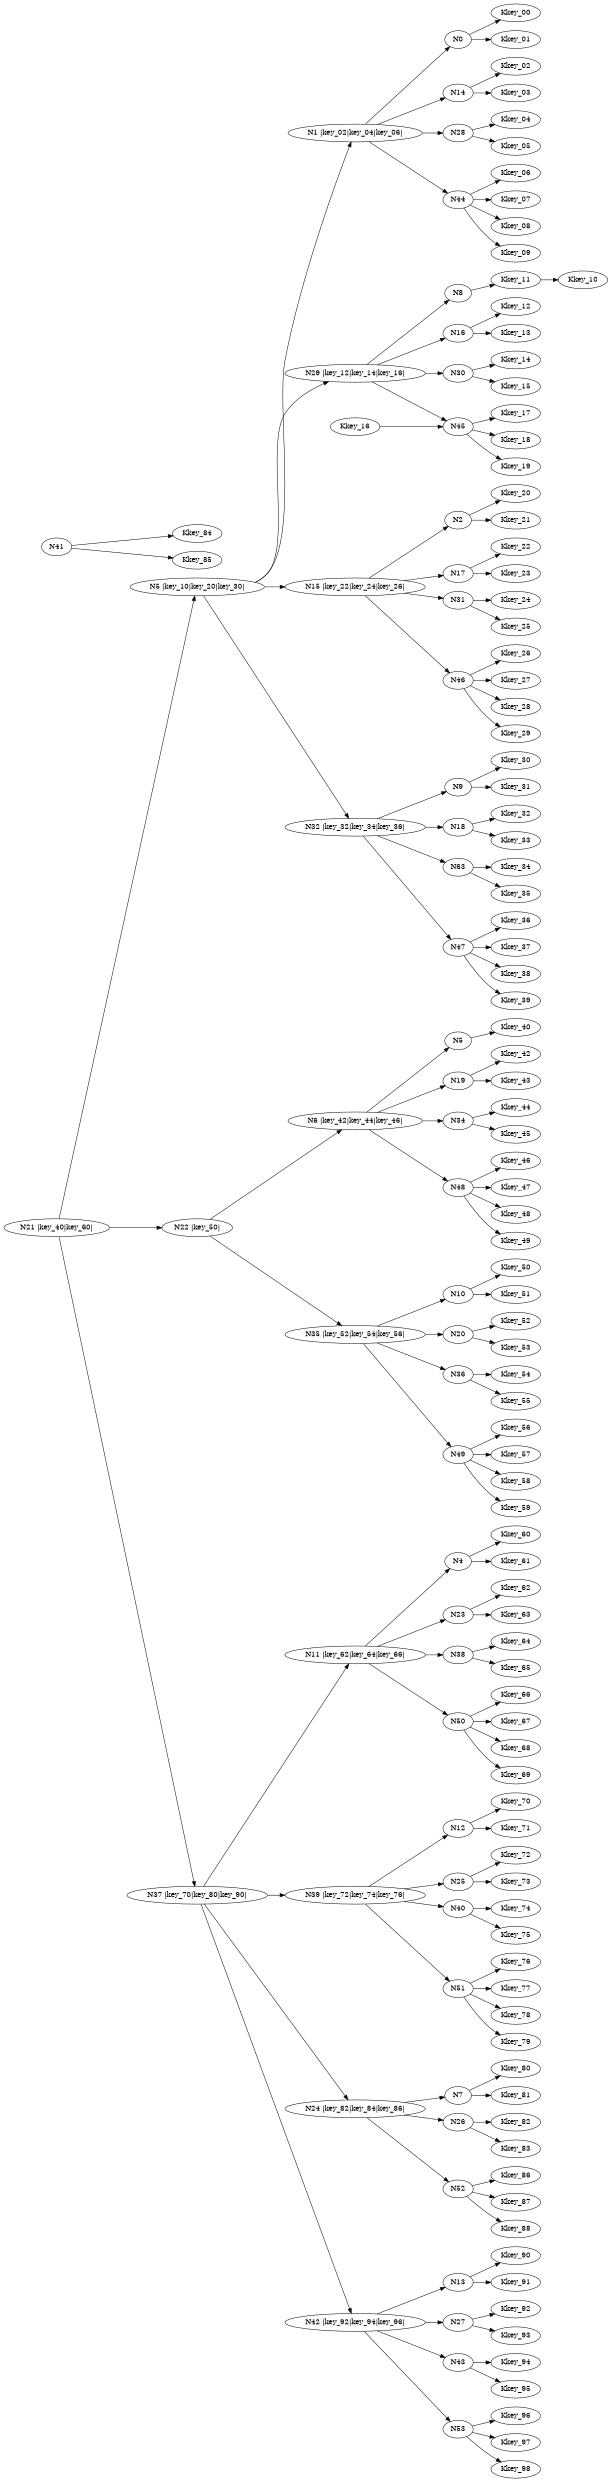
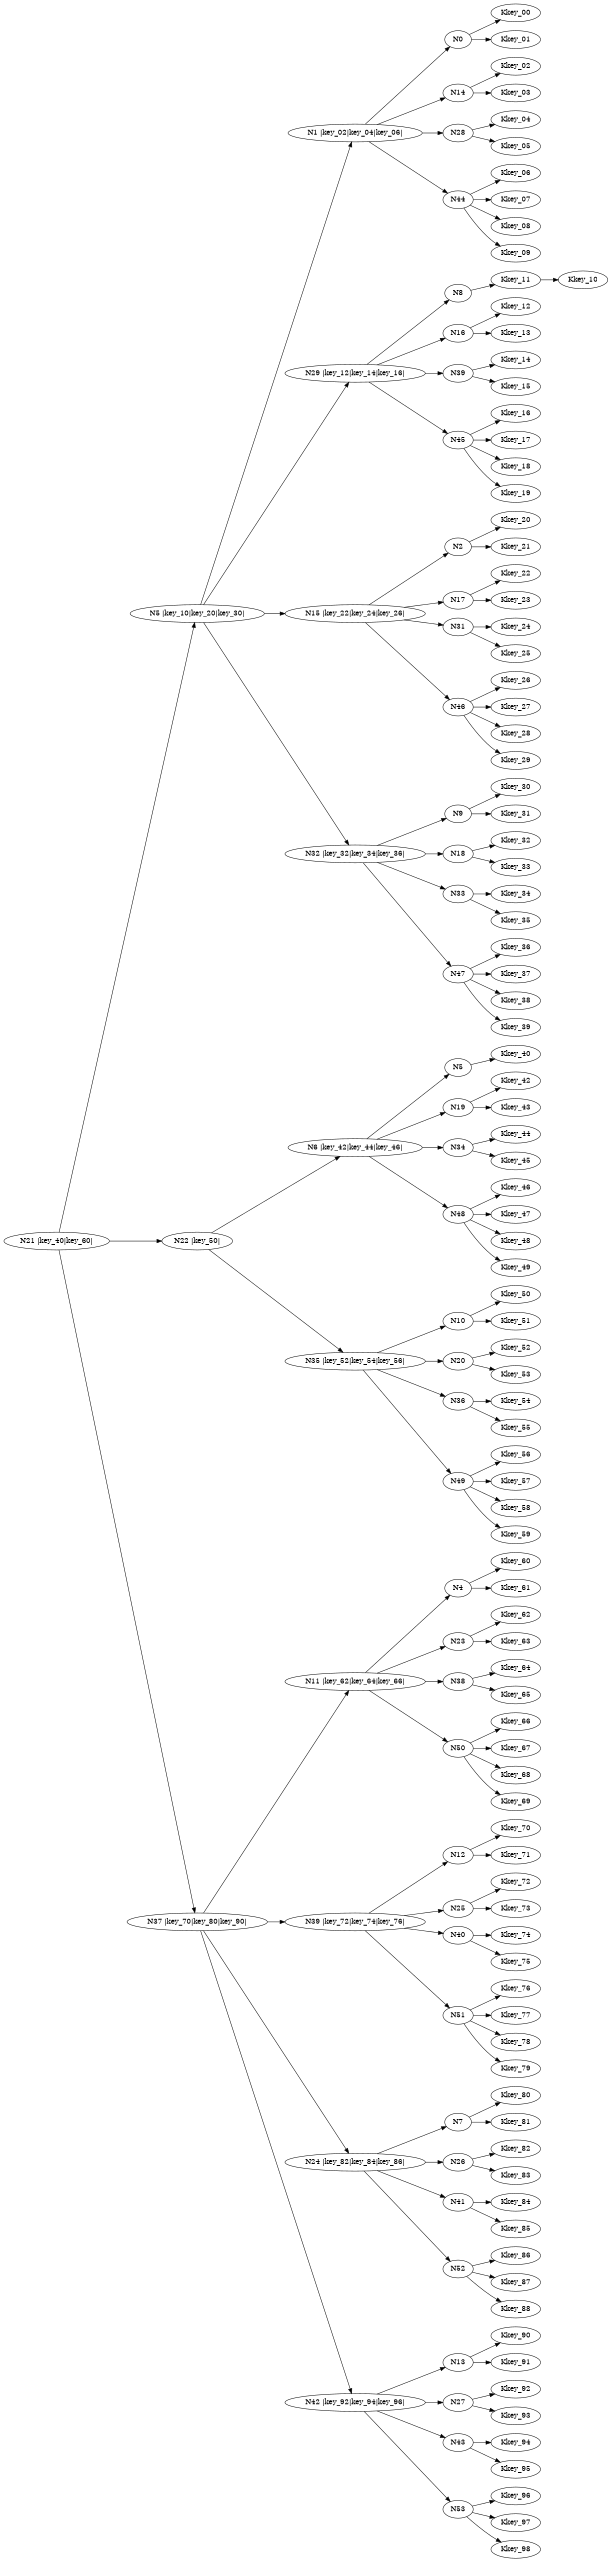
(458, 373) -> (458, 373)
(409, 427) -> (483, 429)
(458, 867) -> (458, 894)
none -> (409, 2183)
